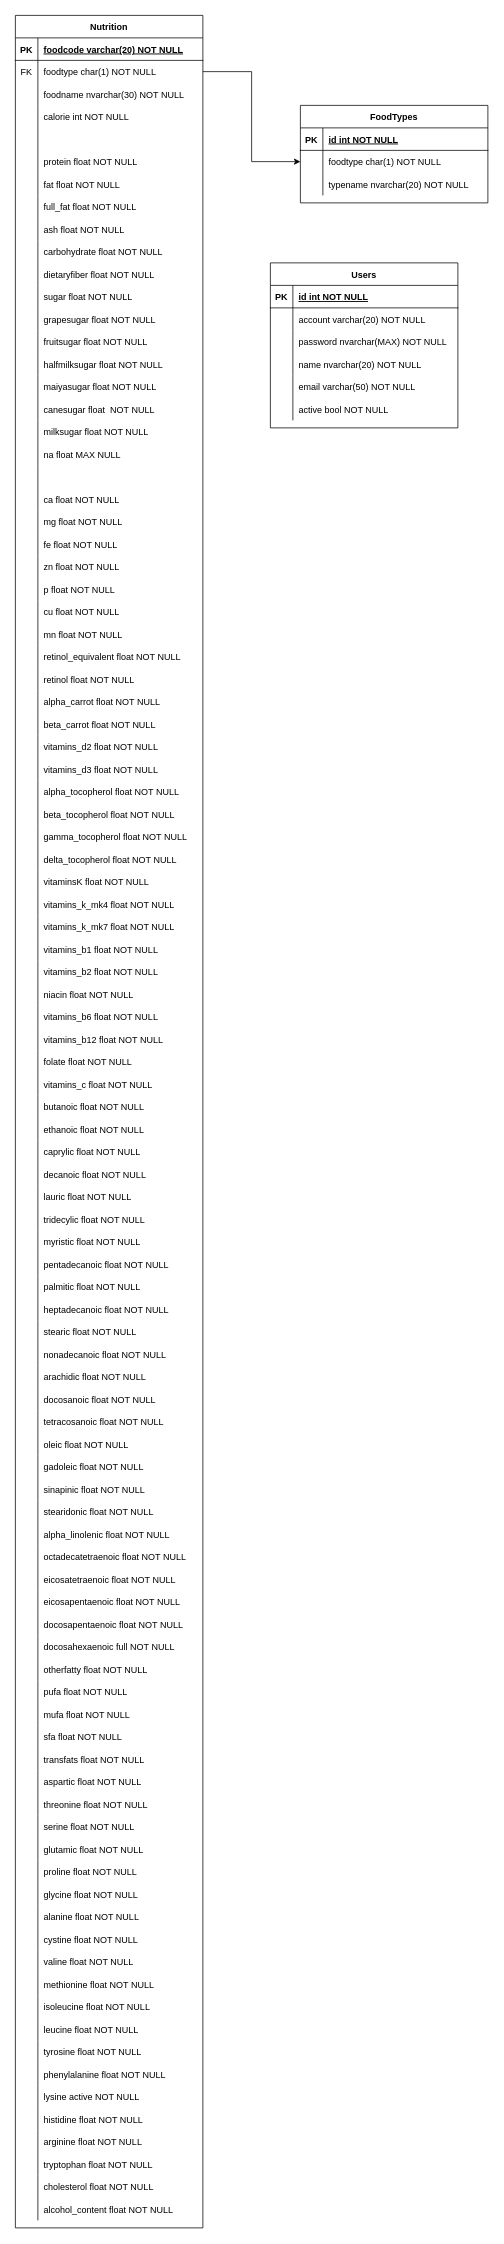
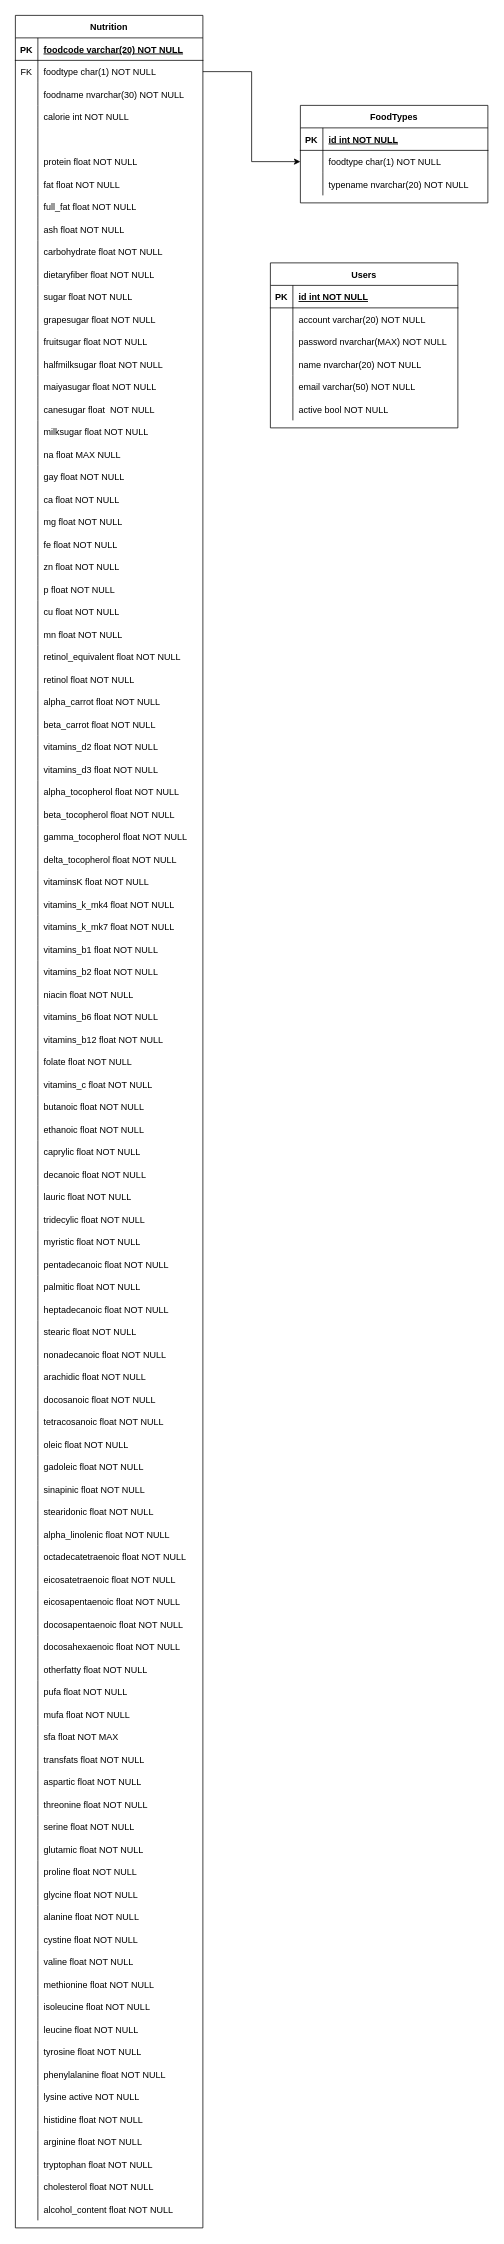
none -> (120, 477)
(110, 1647) -> (113, 1647)
(84, 1737) -> (82, 1737)
